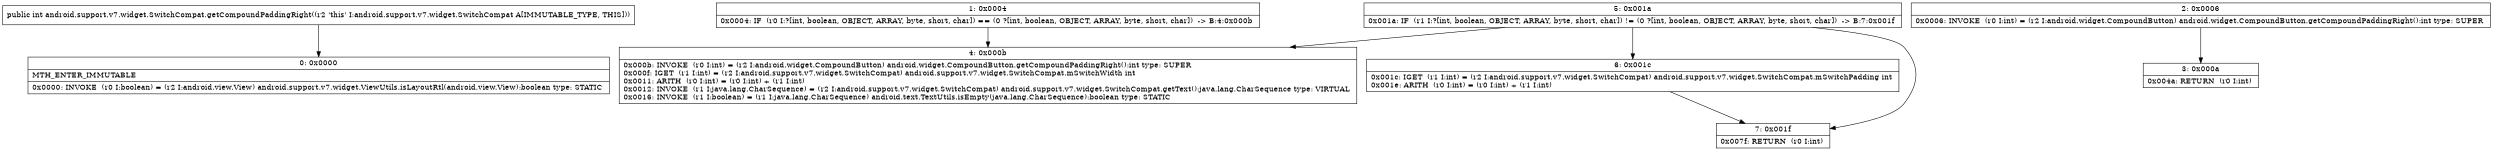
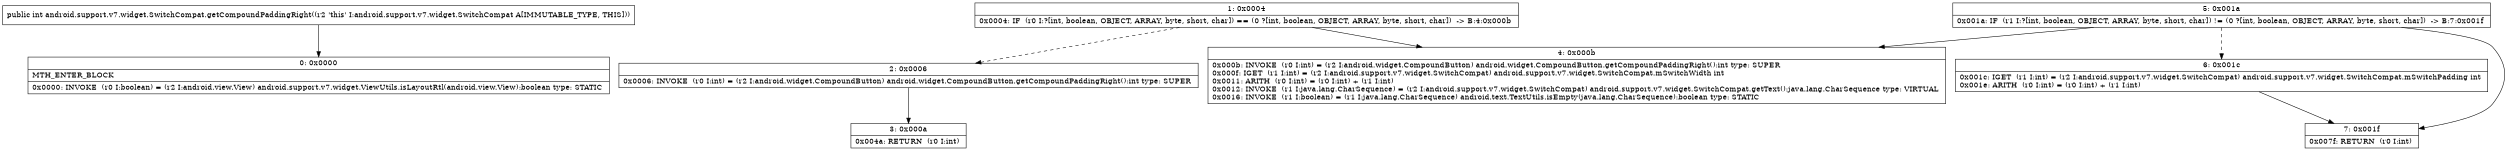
(1633, 41) -> (2222, 41)
none -> (1080, 45)
(85, 75) -> (73, 75)
